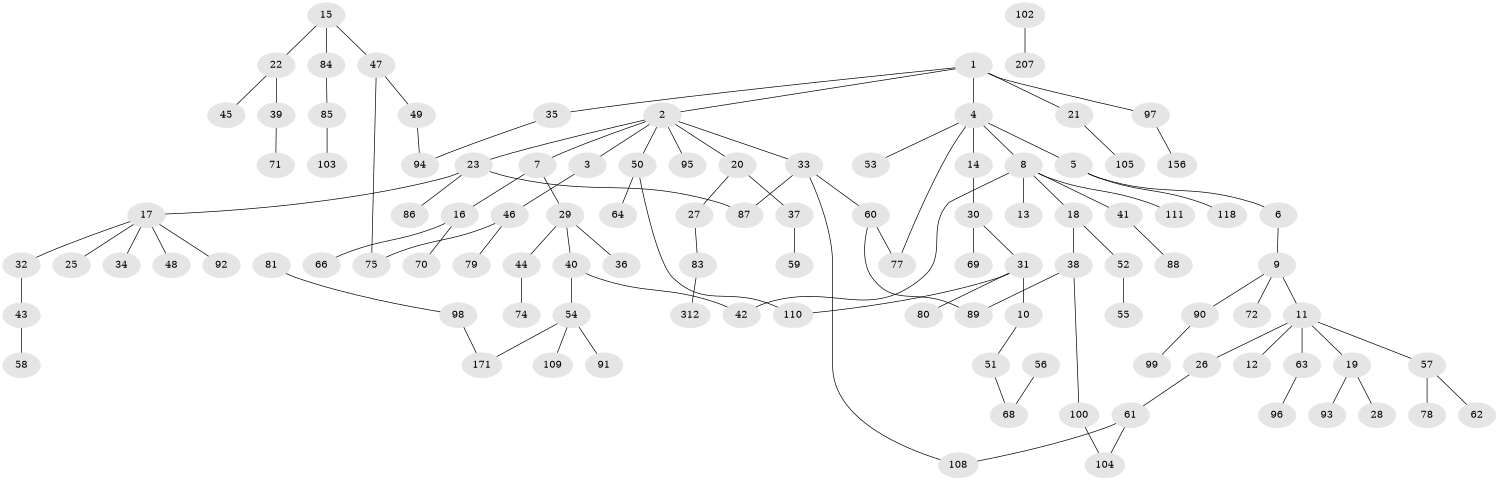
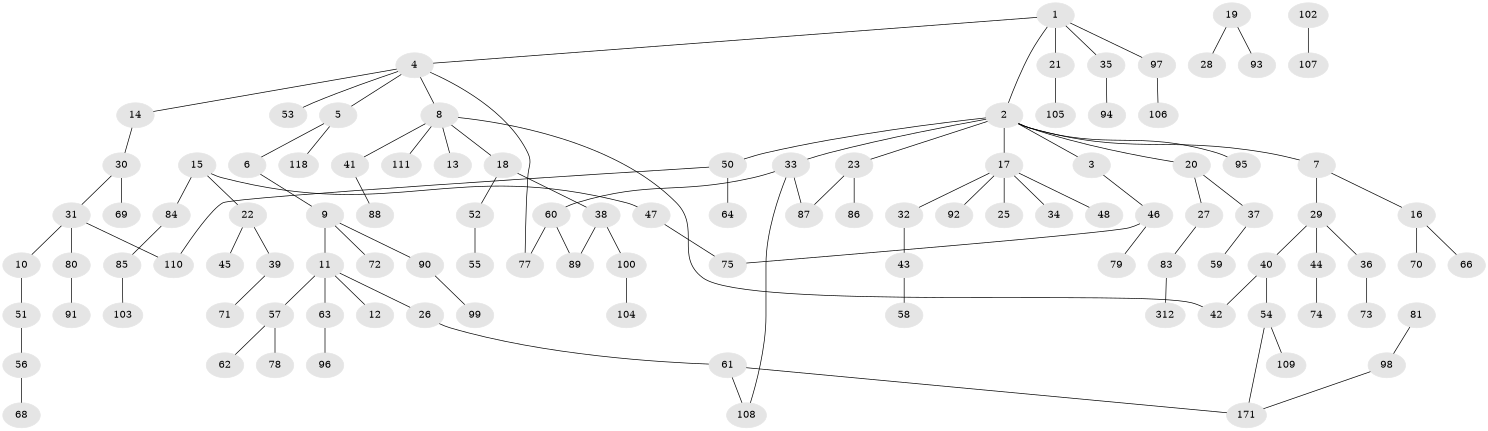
(1025, 65) -> (1308, 65)
(417, 115) -> none
(1177, 165) -> (1158, 115)
(313, 202) -> (1004, 140)
none -> (1367, 315)
(588, 340) -> (72, 290)
(1327, 340) -> none
(1000, 390) -> (22, 340)
(1118, 440) -> (987, 390)
